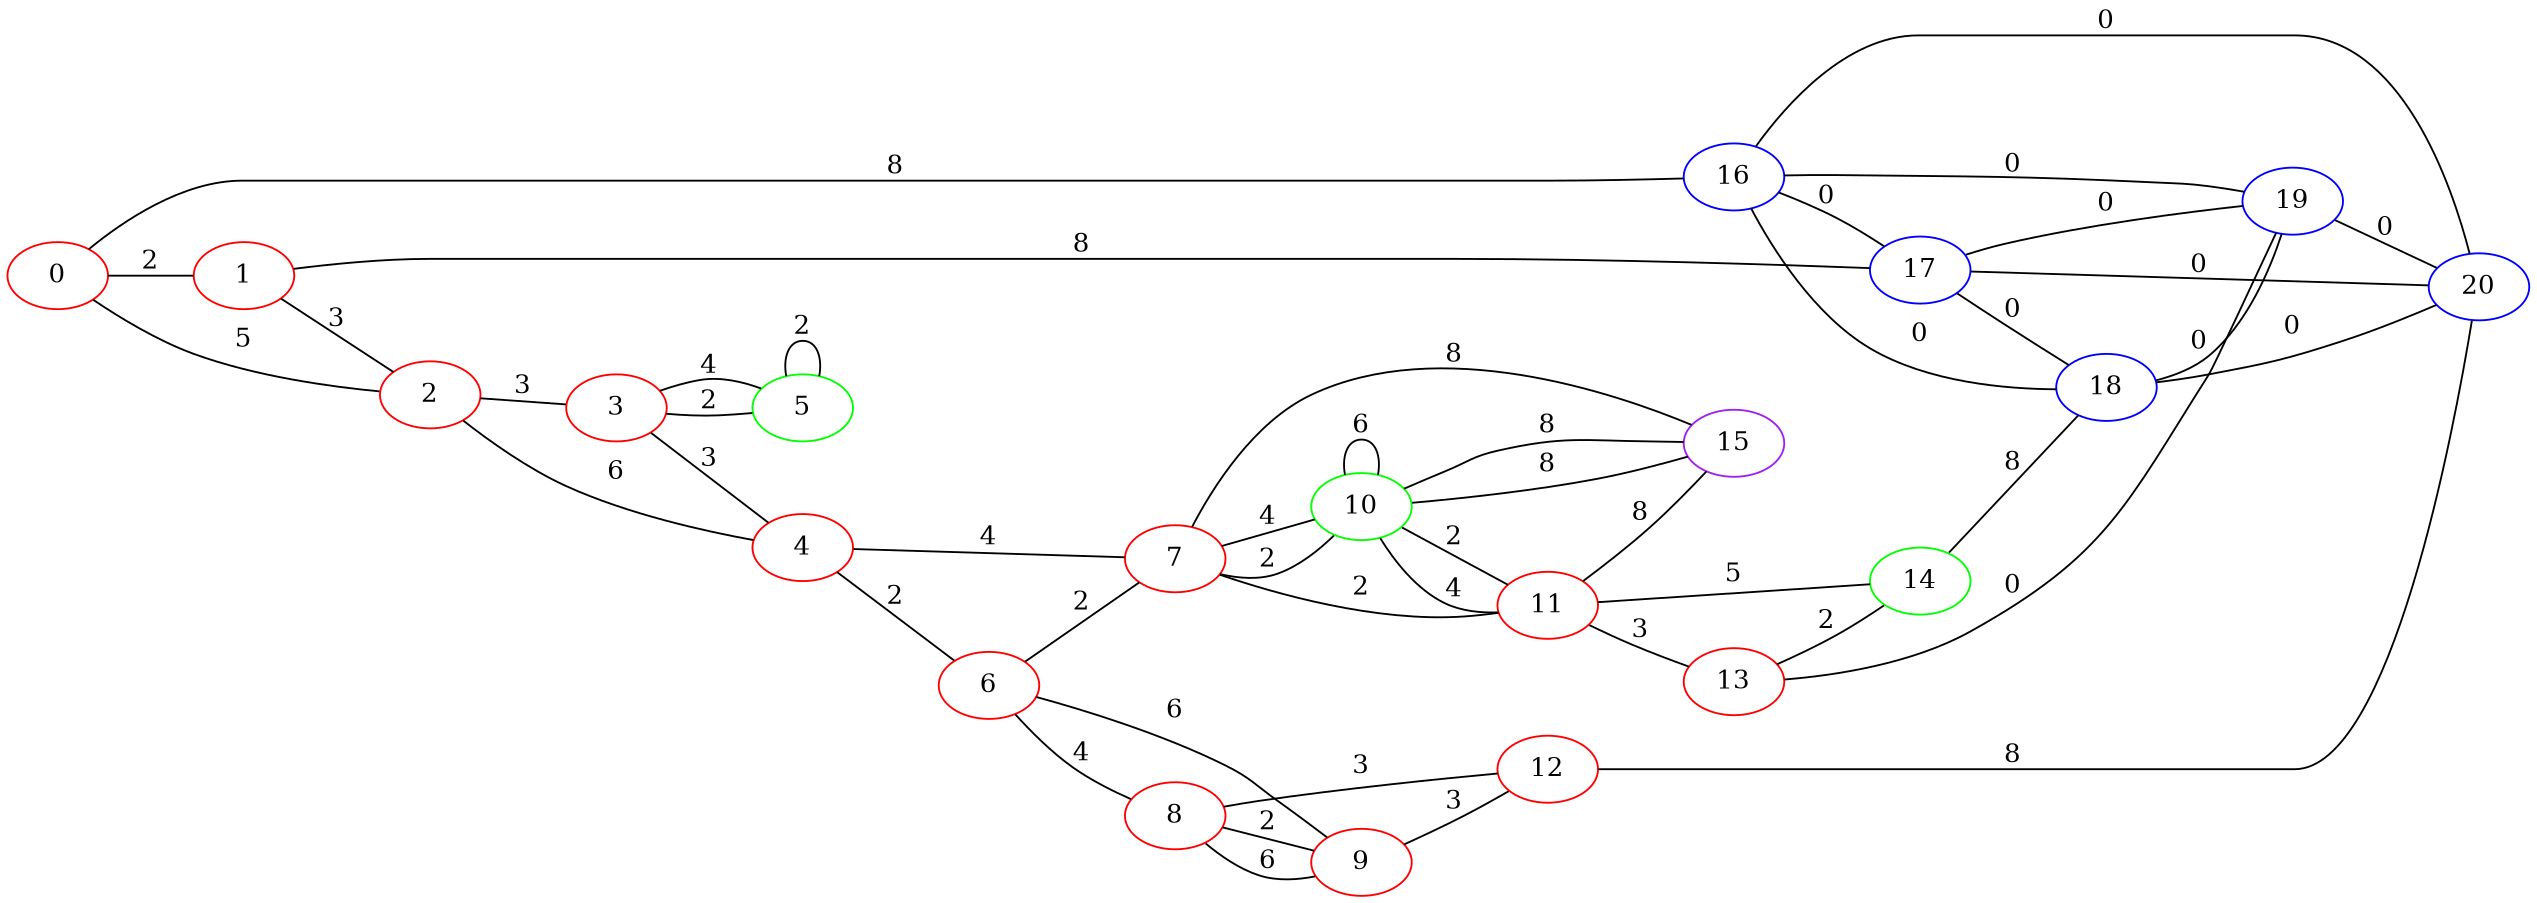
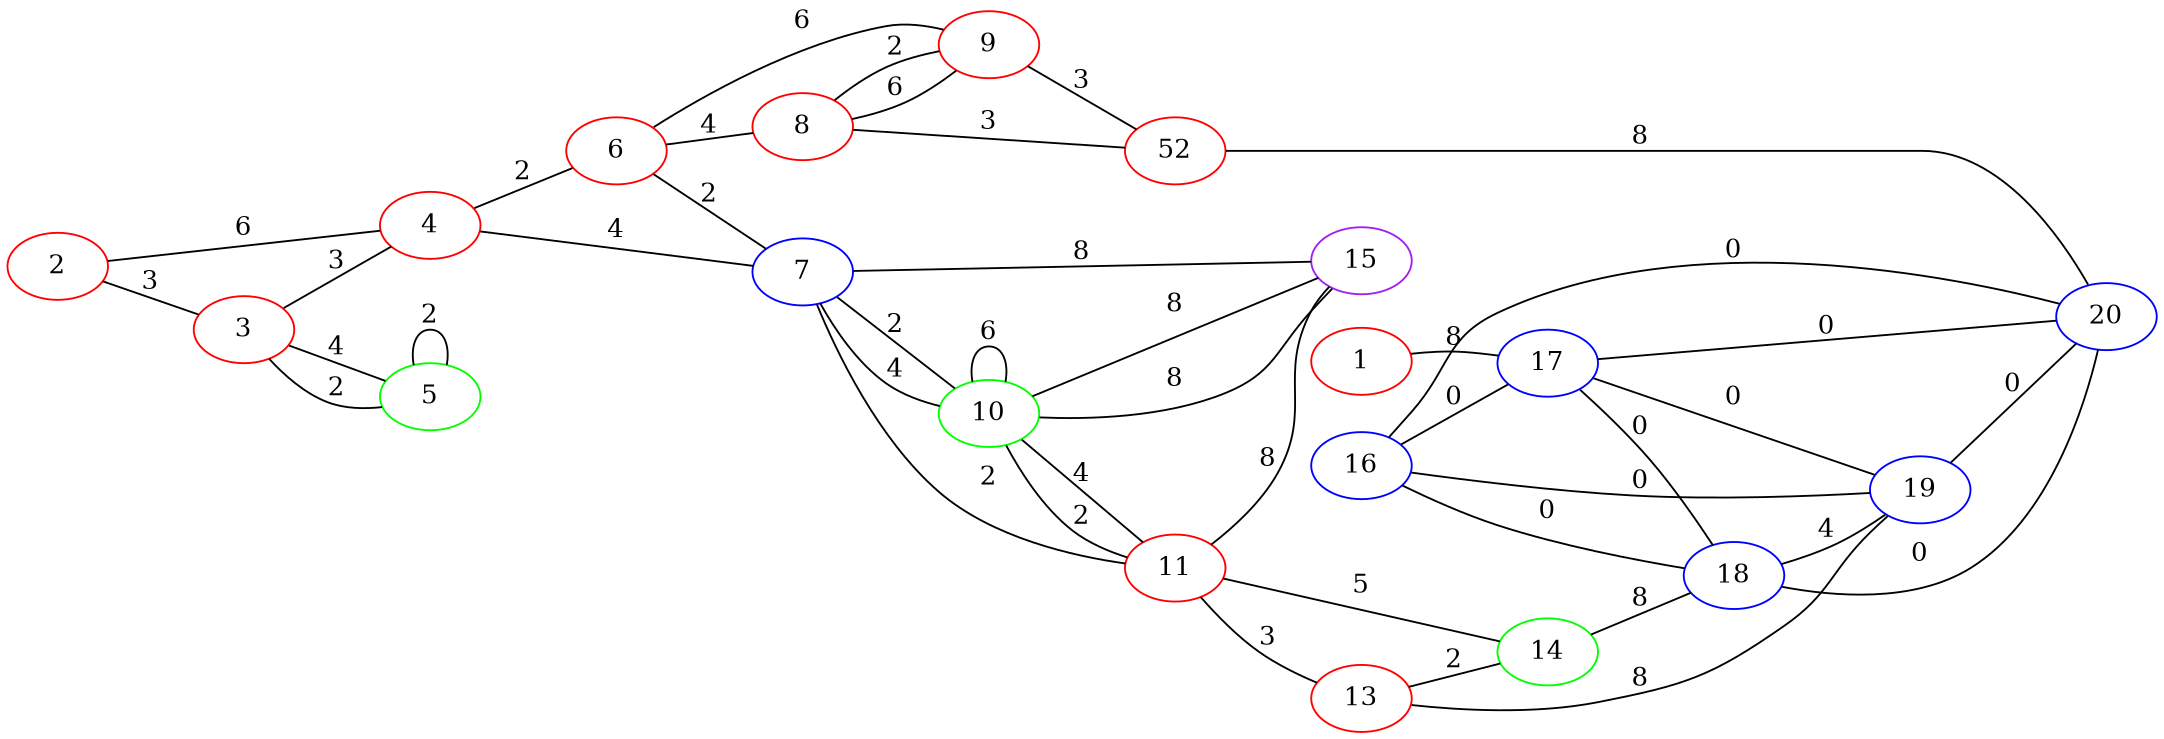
(58, 276) -> none
(337, 335) -> none
(2200, 342) -> (1827, 530)
(1175, 559) -> (803, 272)
(2013, 586) -> (1641, 679)
(1548, 769) -> (1175, 151)
